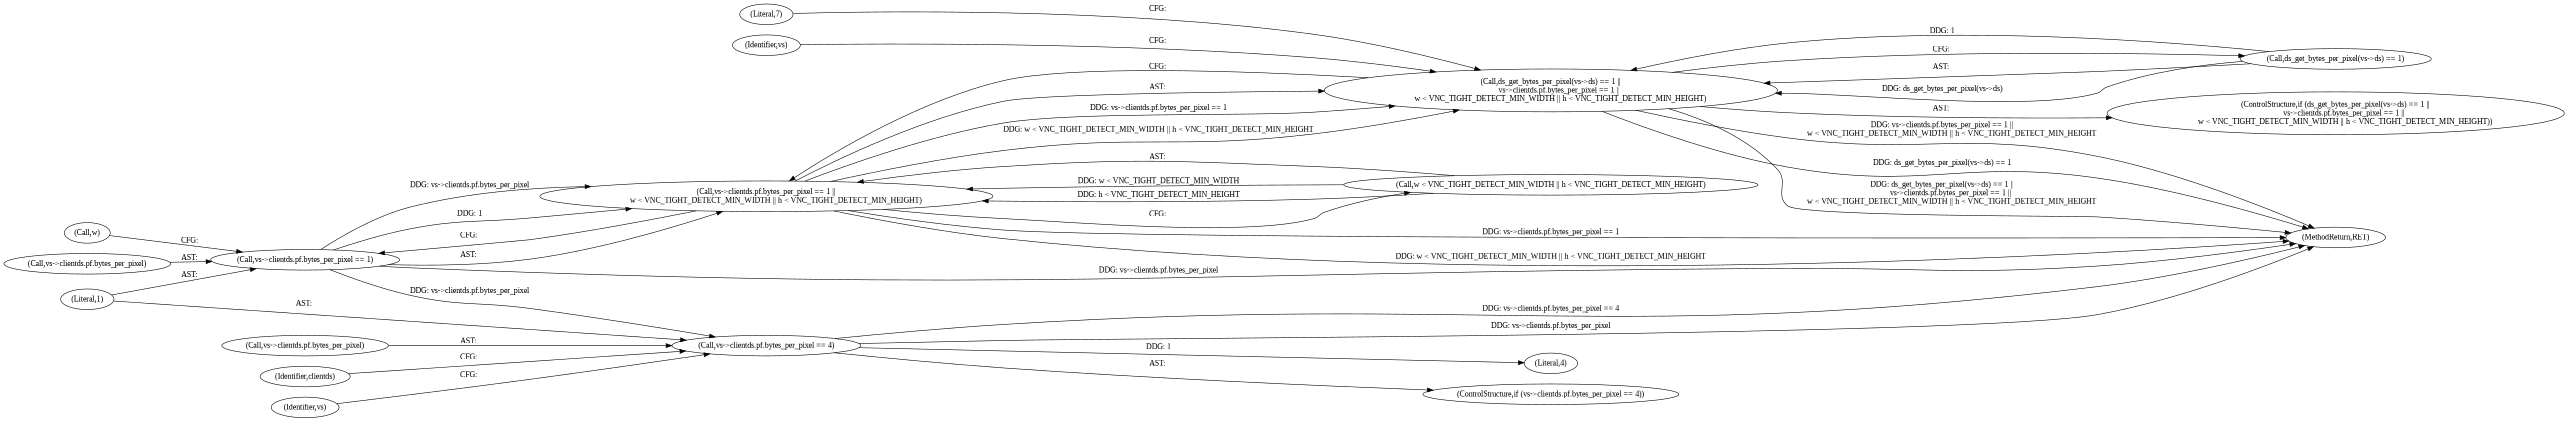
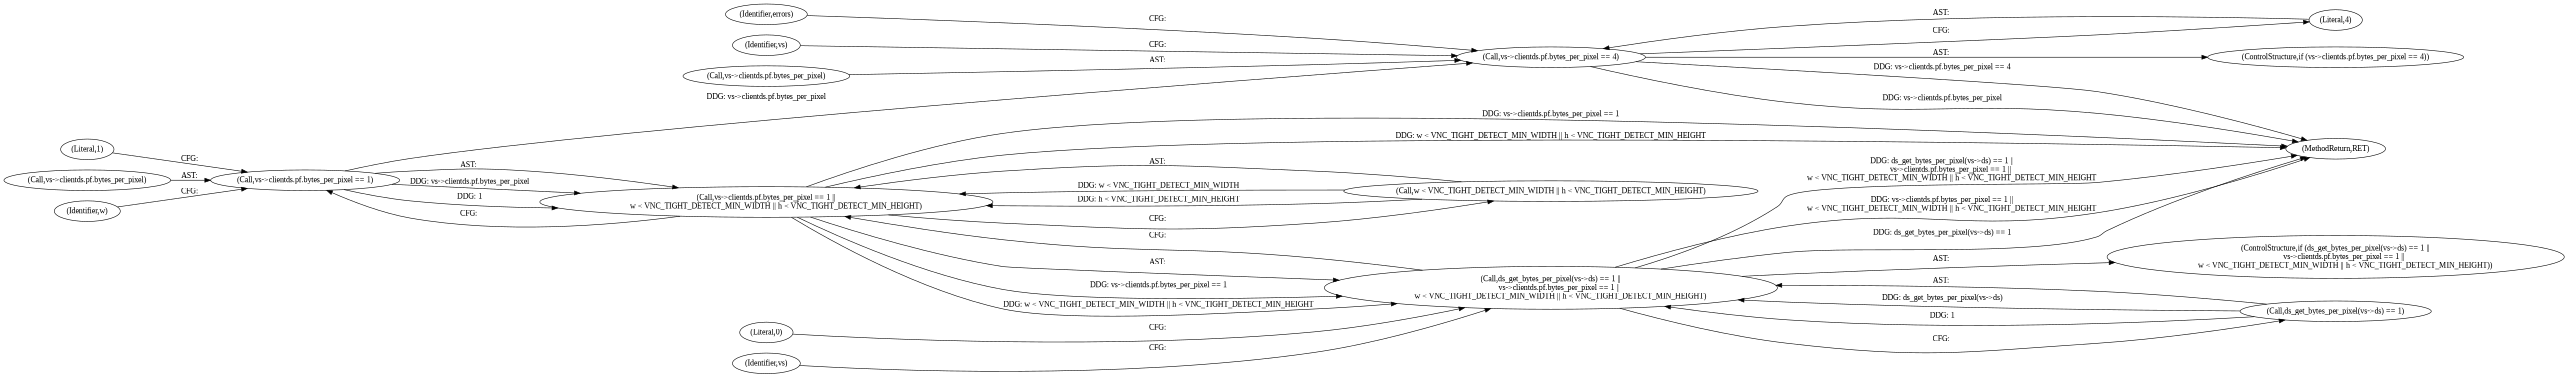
(766, 14) -> (766, 332)
(87, 233) -> (87, 211)
(191, 275) -> (191, 159)
(1335, 275) -> none
(397, 320) -> (1958, 19)
(1159, 347) -> (1942, 31)
(305, 377) -> (766, 14)
